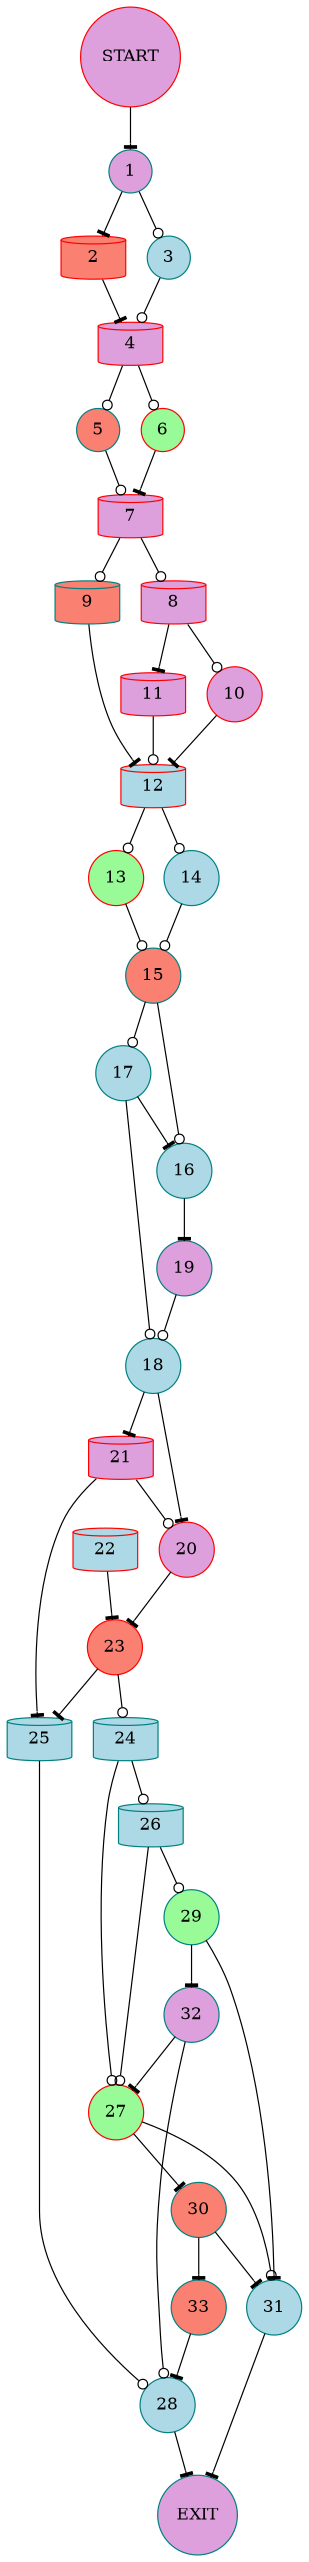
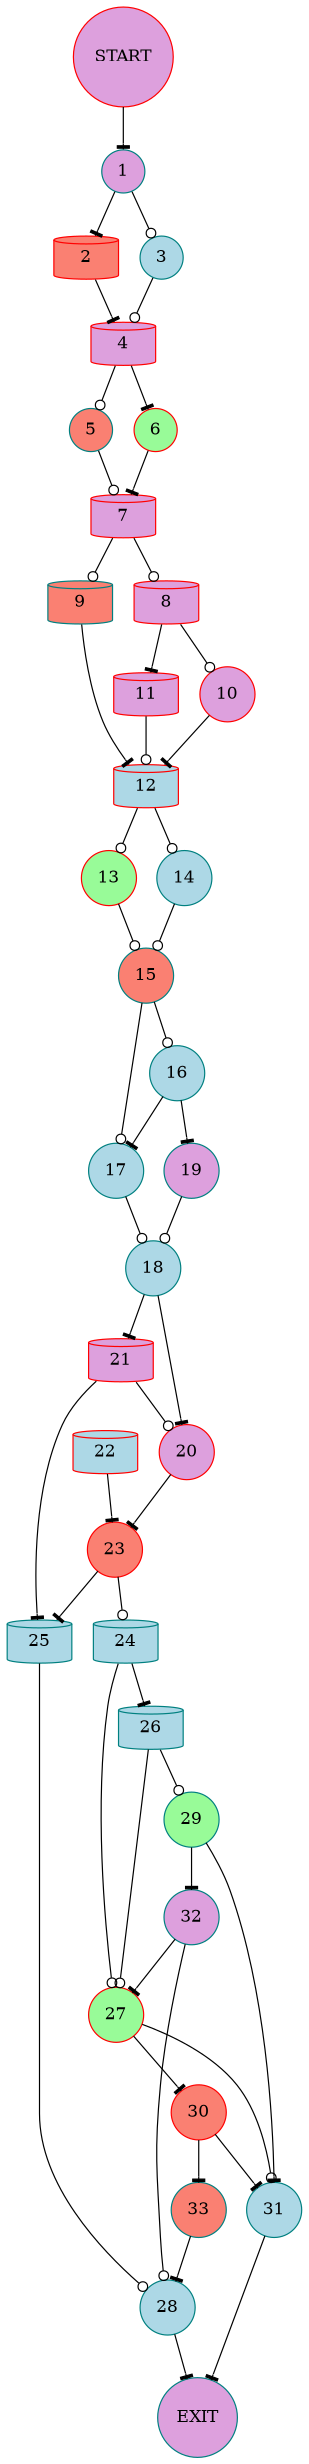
(145, 383) -> (139, 385)
(152, 1119) -> (148, 1119)
(137, 1778) -> (137, 1682)
(199, 2210) -> (199, 2112)
